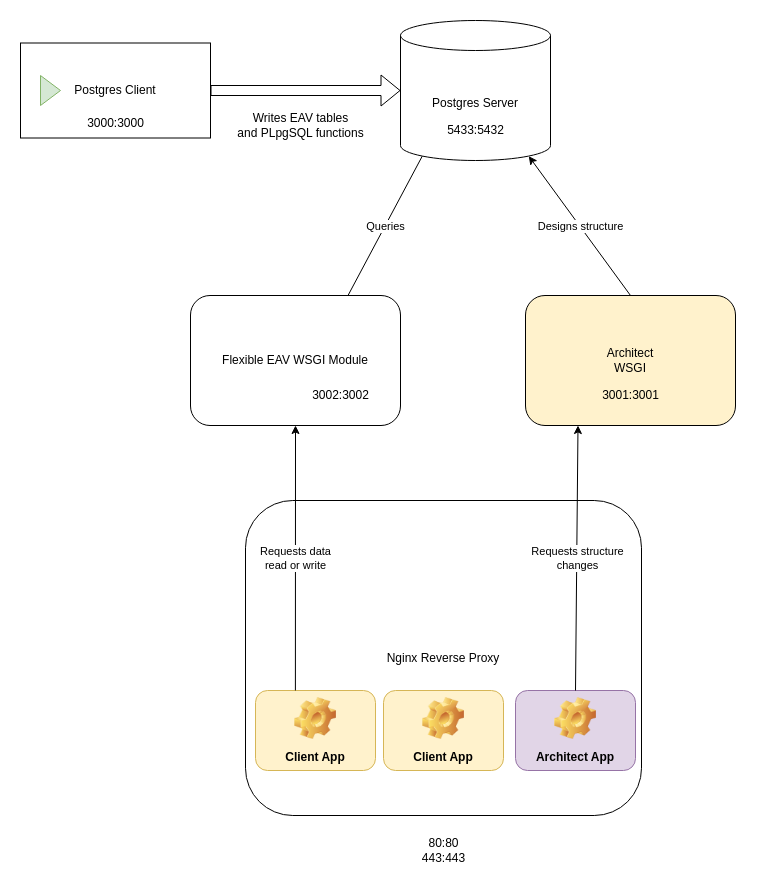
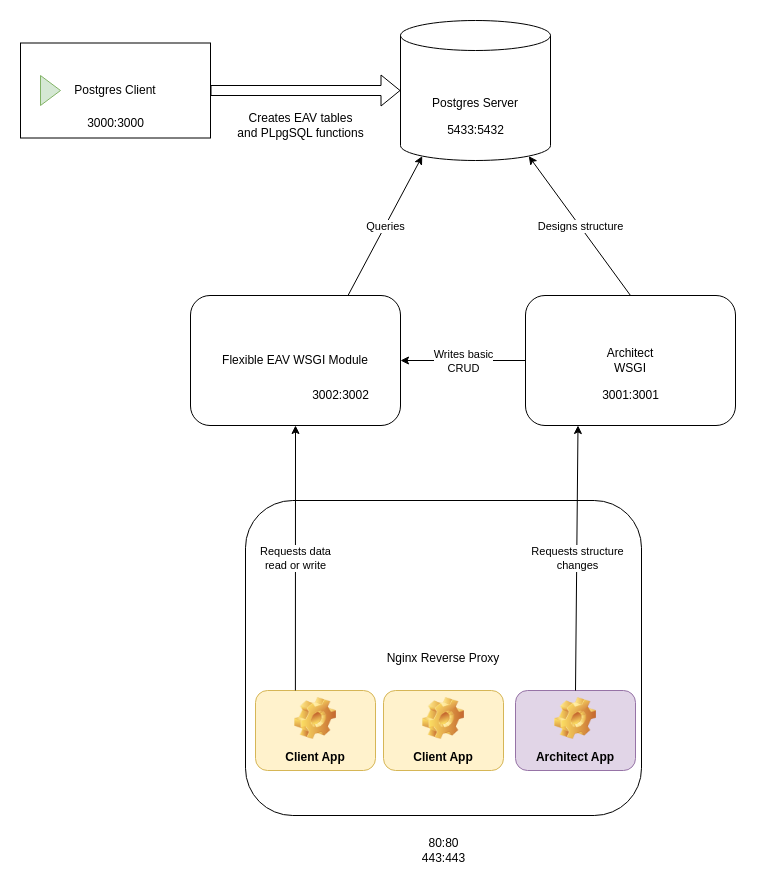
(301, 126) -> (301, 126)
(420, 161) -> (418, 164)
none -> (508, 361)
(631, 361) -> (631, 361)
